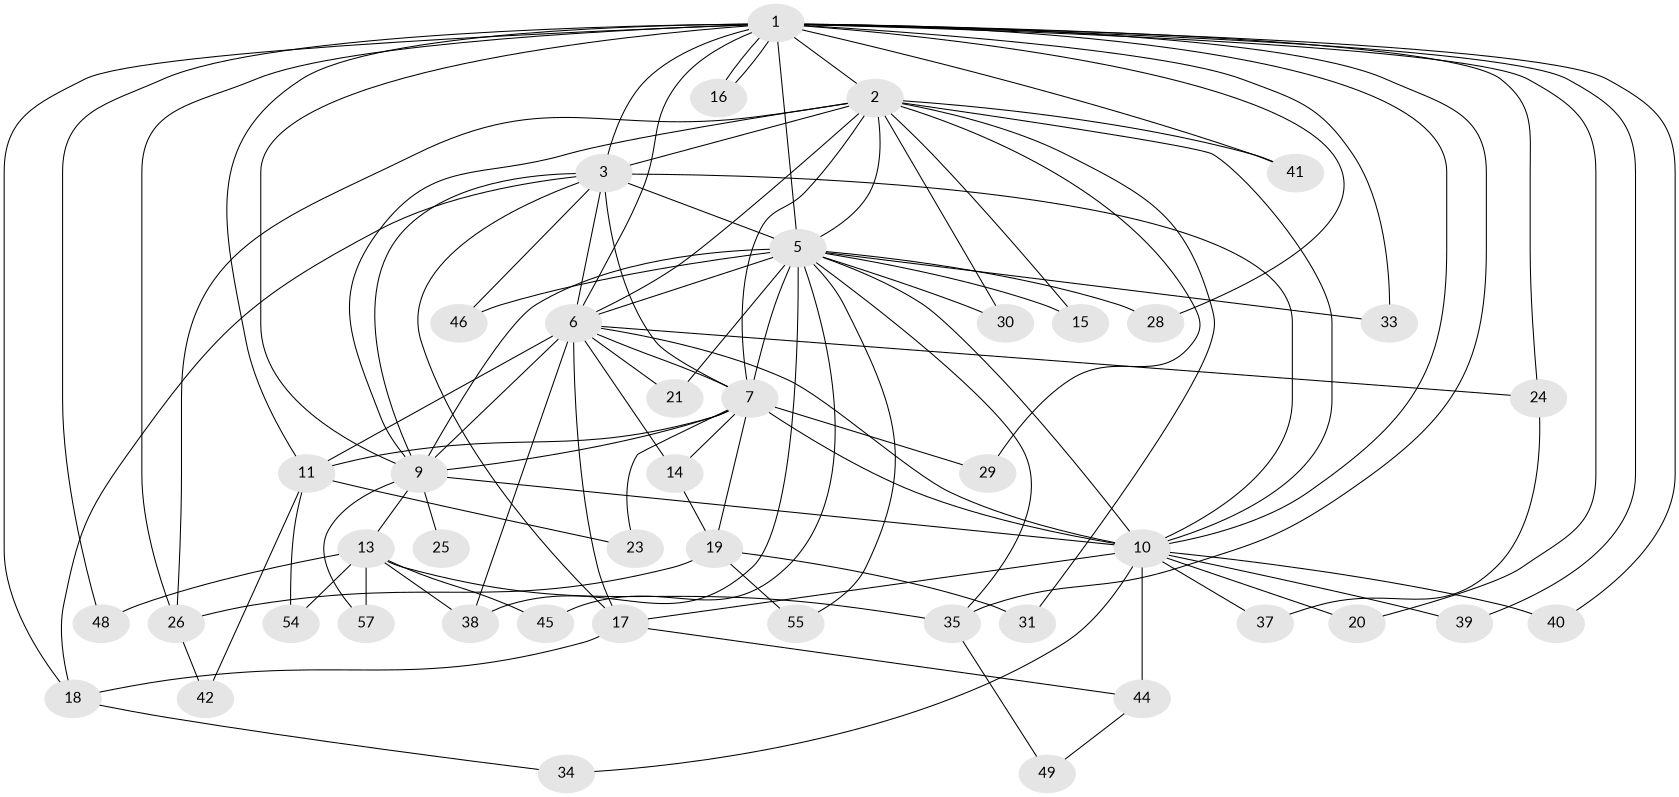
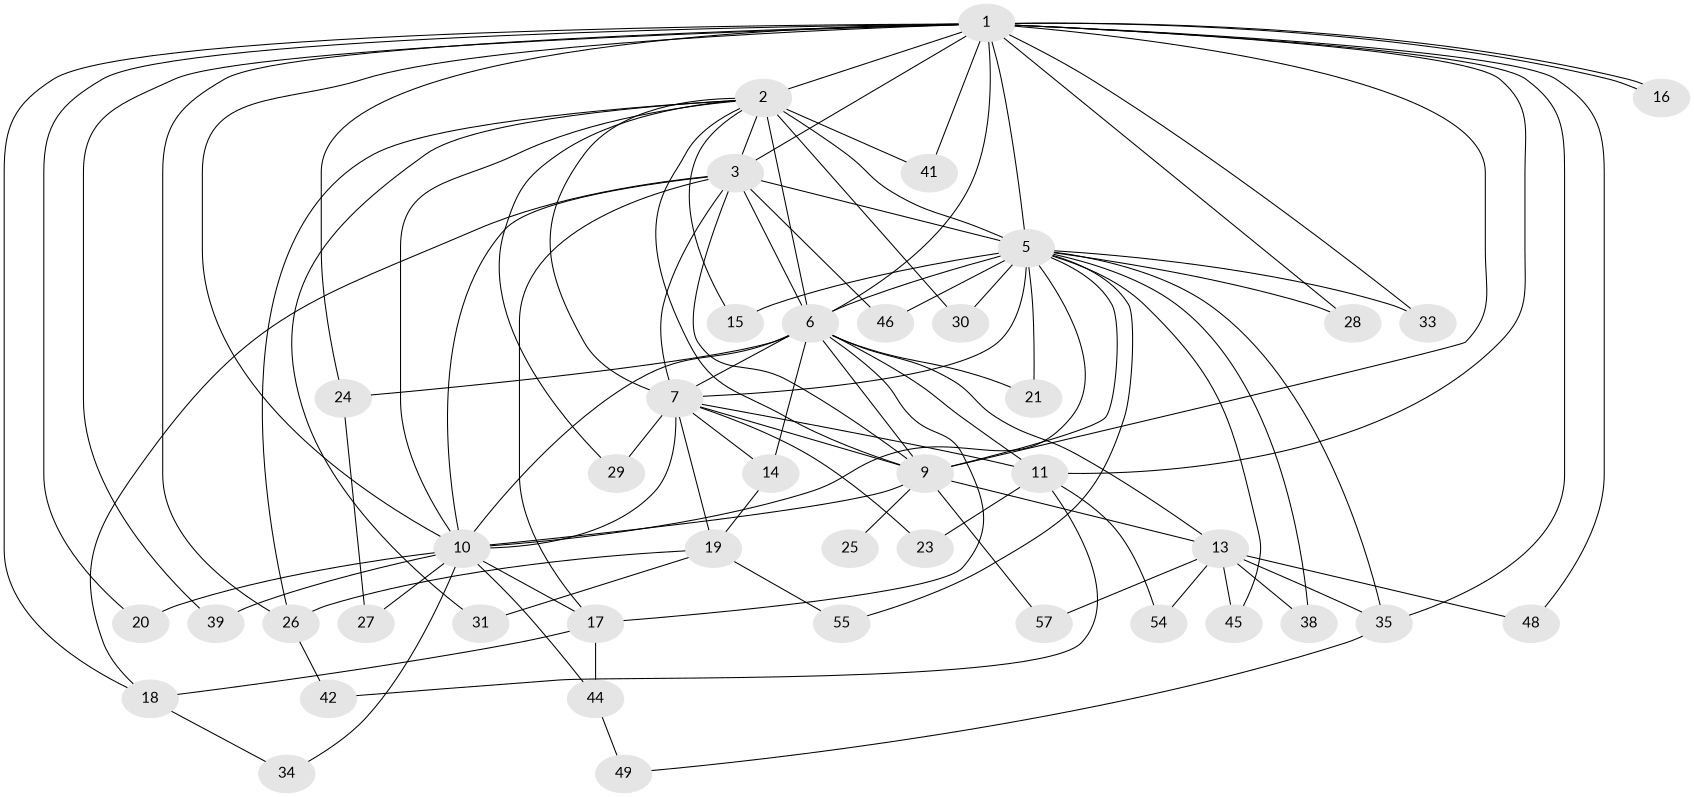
(522, 474) -> (1019, 430)
(1265, 624) -> (366, 624)
(1556, 624) -> none
